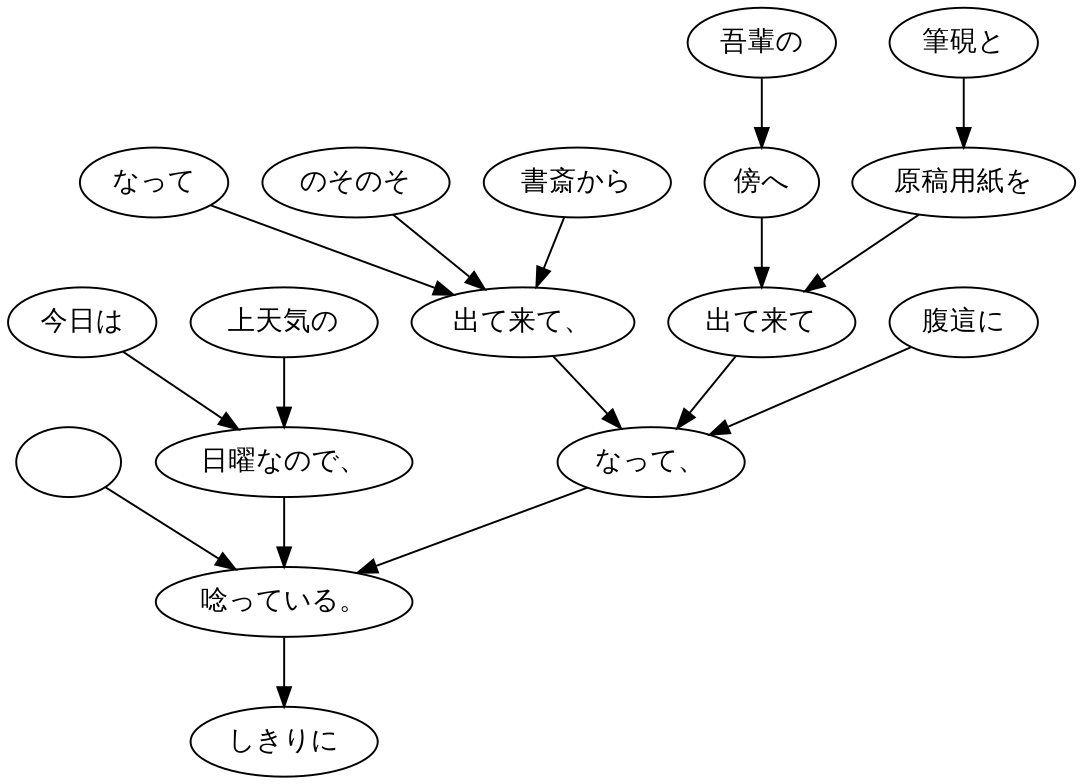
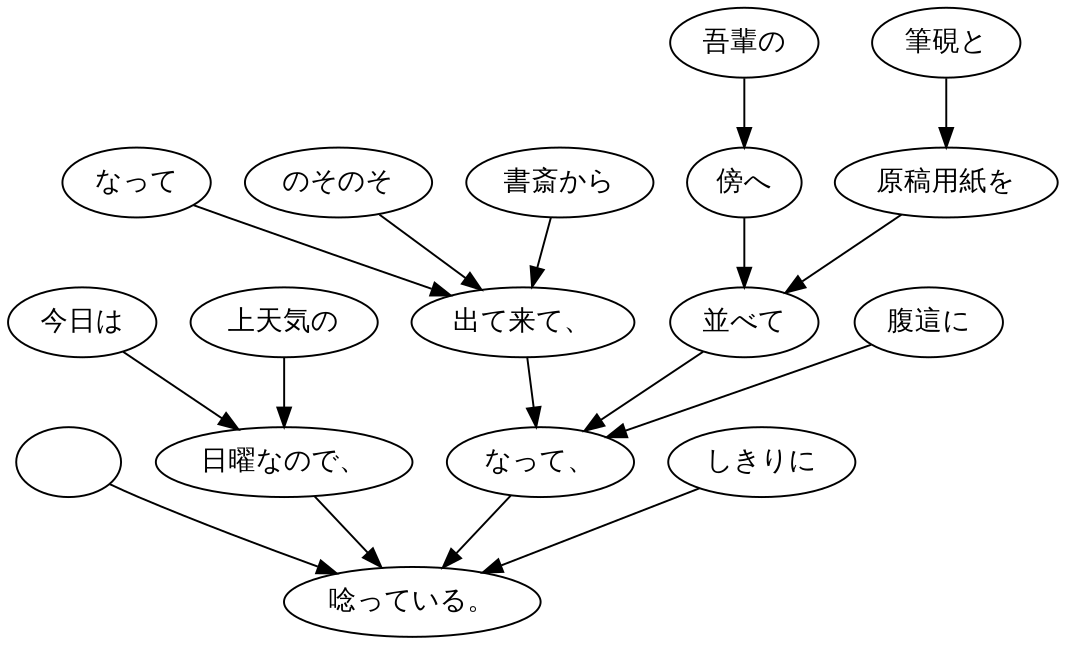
(762, 322) -> (744, 322)
(284, 662) -> (600, 527)
